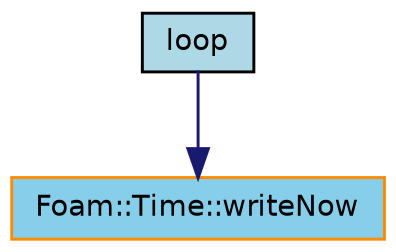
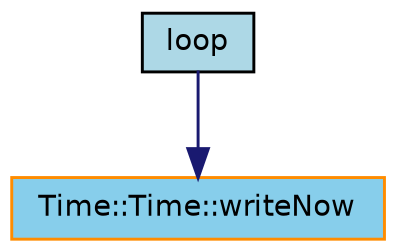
(198, 208) -> (198, 208)
